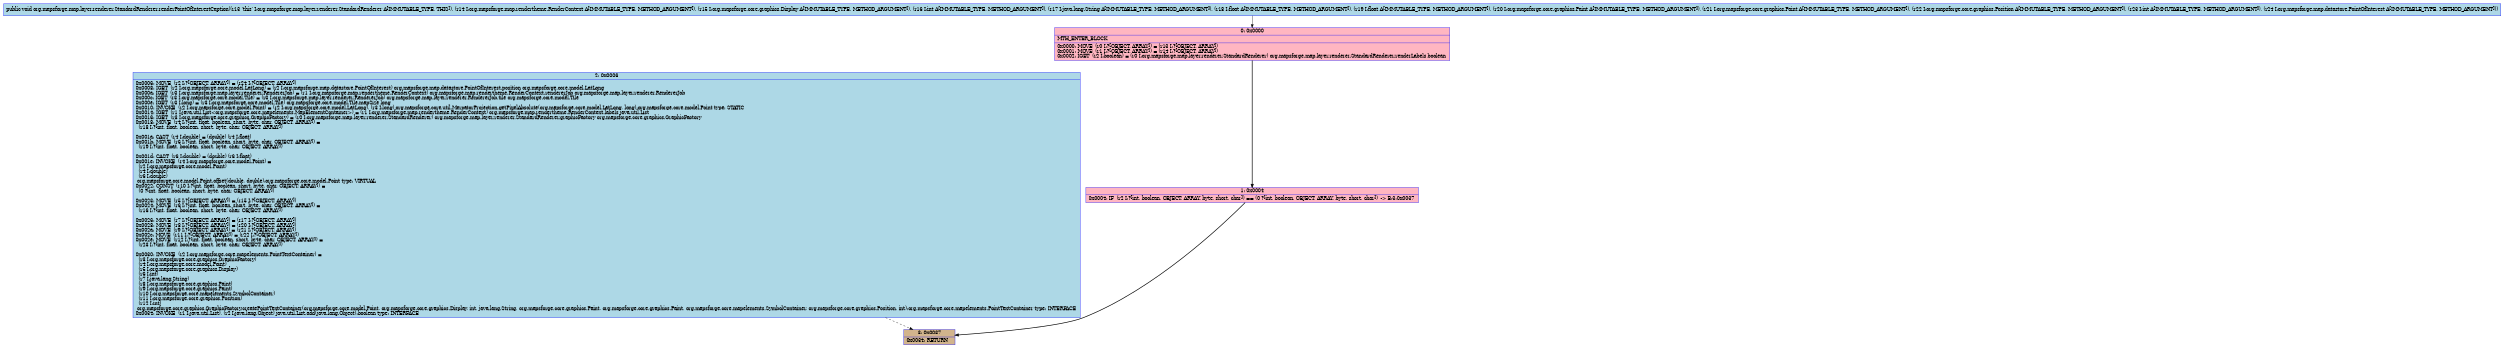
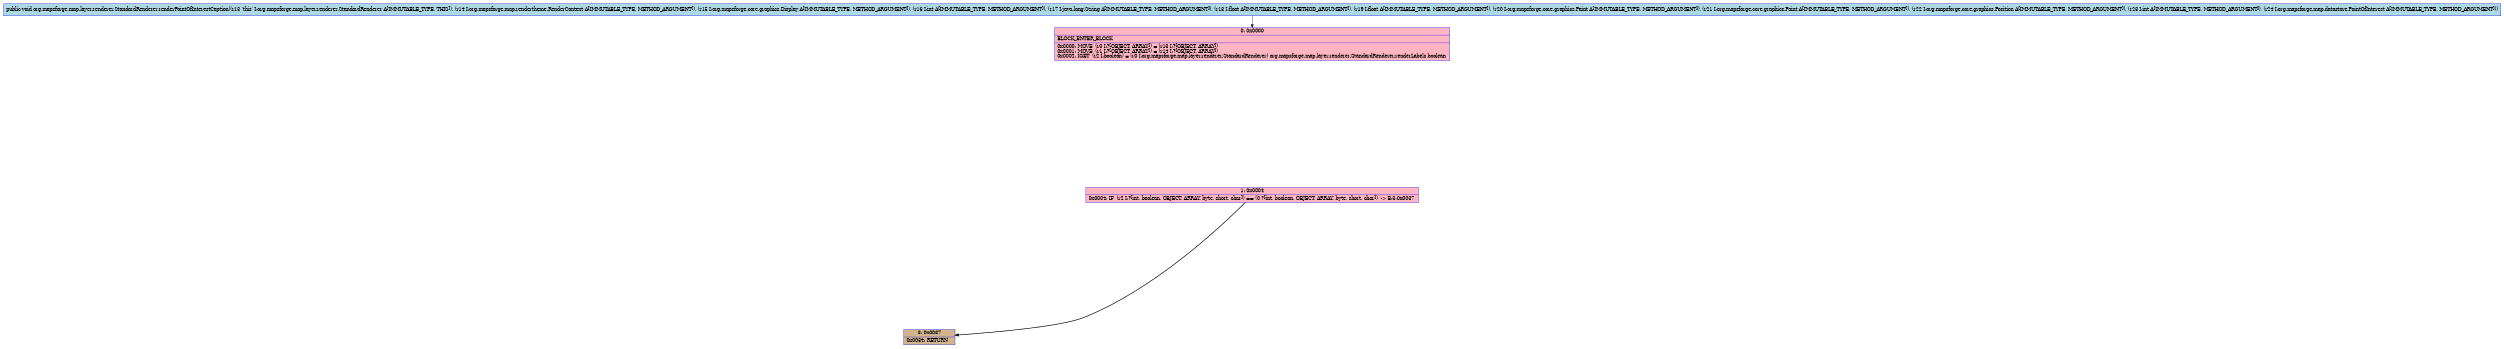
(1082, 39) -> (1085, 39)
(1252, 122) -> none
(607, 195) -> none
